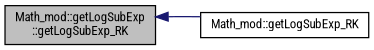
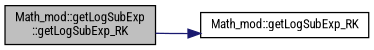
(184, 17) -> (172, 34)
